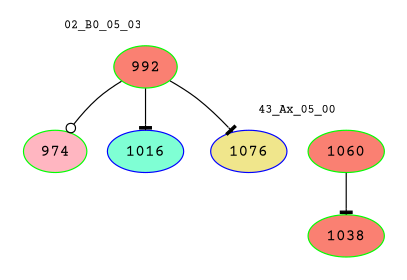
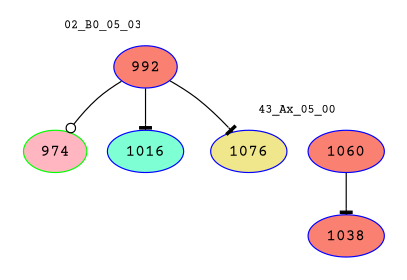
(146, 67) -> (146, 67)
(346, 151) -> (346, 151)
(346, 236) -> (346, 236)
